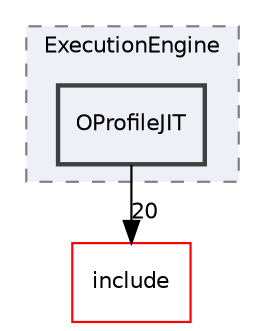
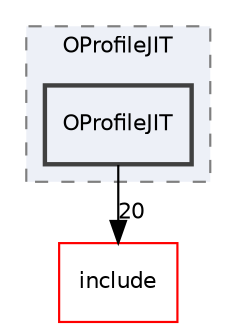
(133, 47) -> (118, 47)
